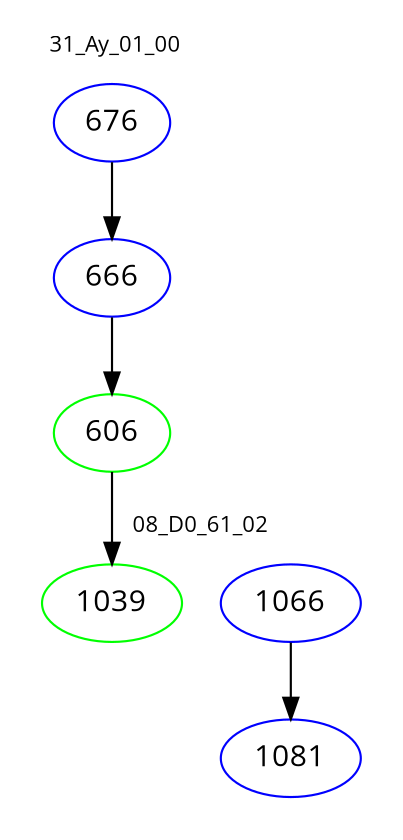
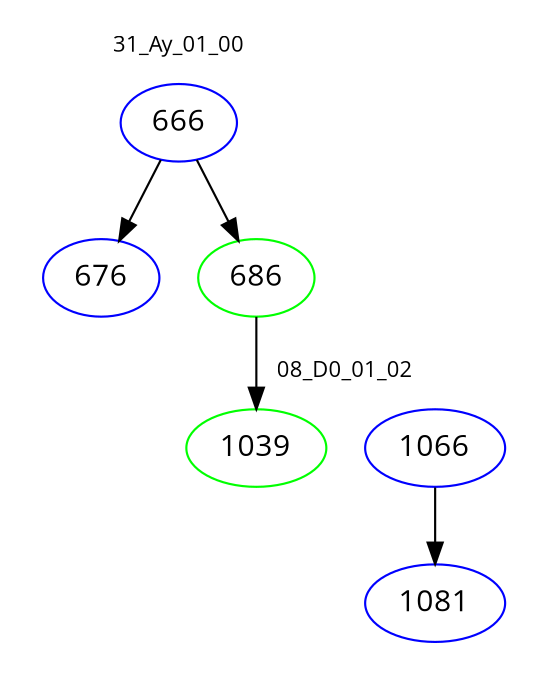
(112, 190) -> (145, 191)
(112, 433) -> (256, 278)
(201, 527) -> (346, 372)
